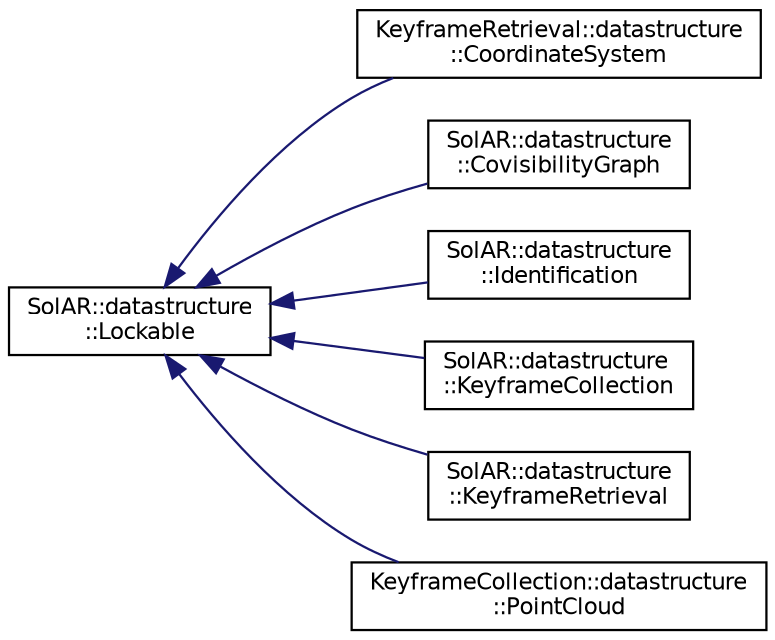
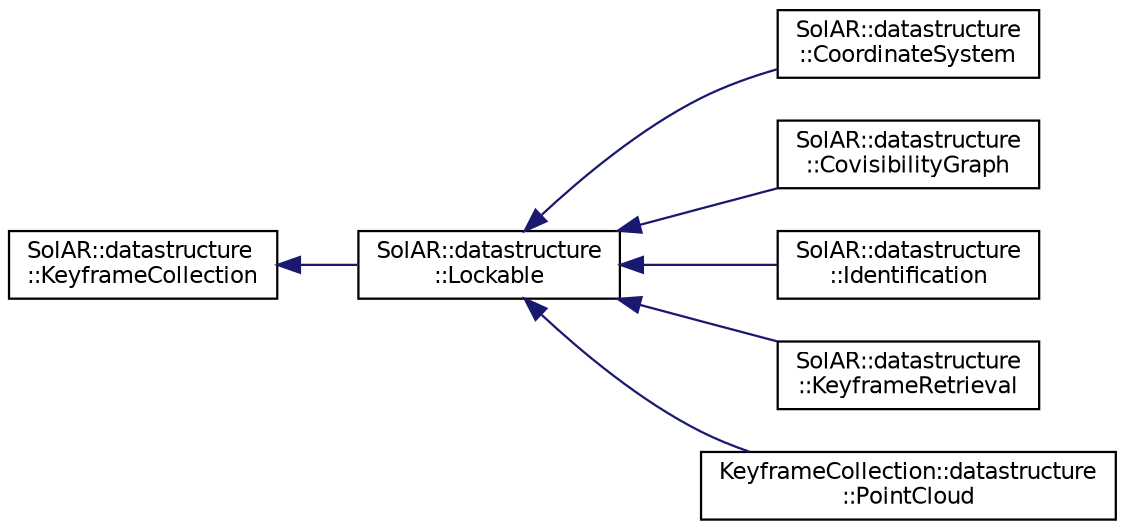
(559, 44) -> (908, 44)
(359, 350) -> (329, 265)
